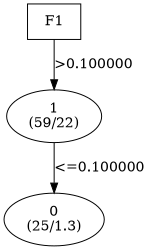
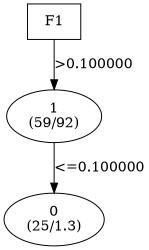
(54, 116) -> (54, 116)
